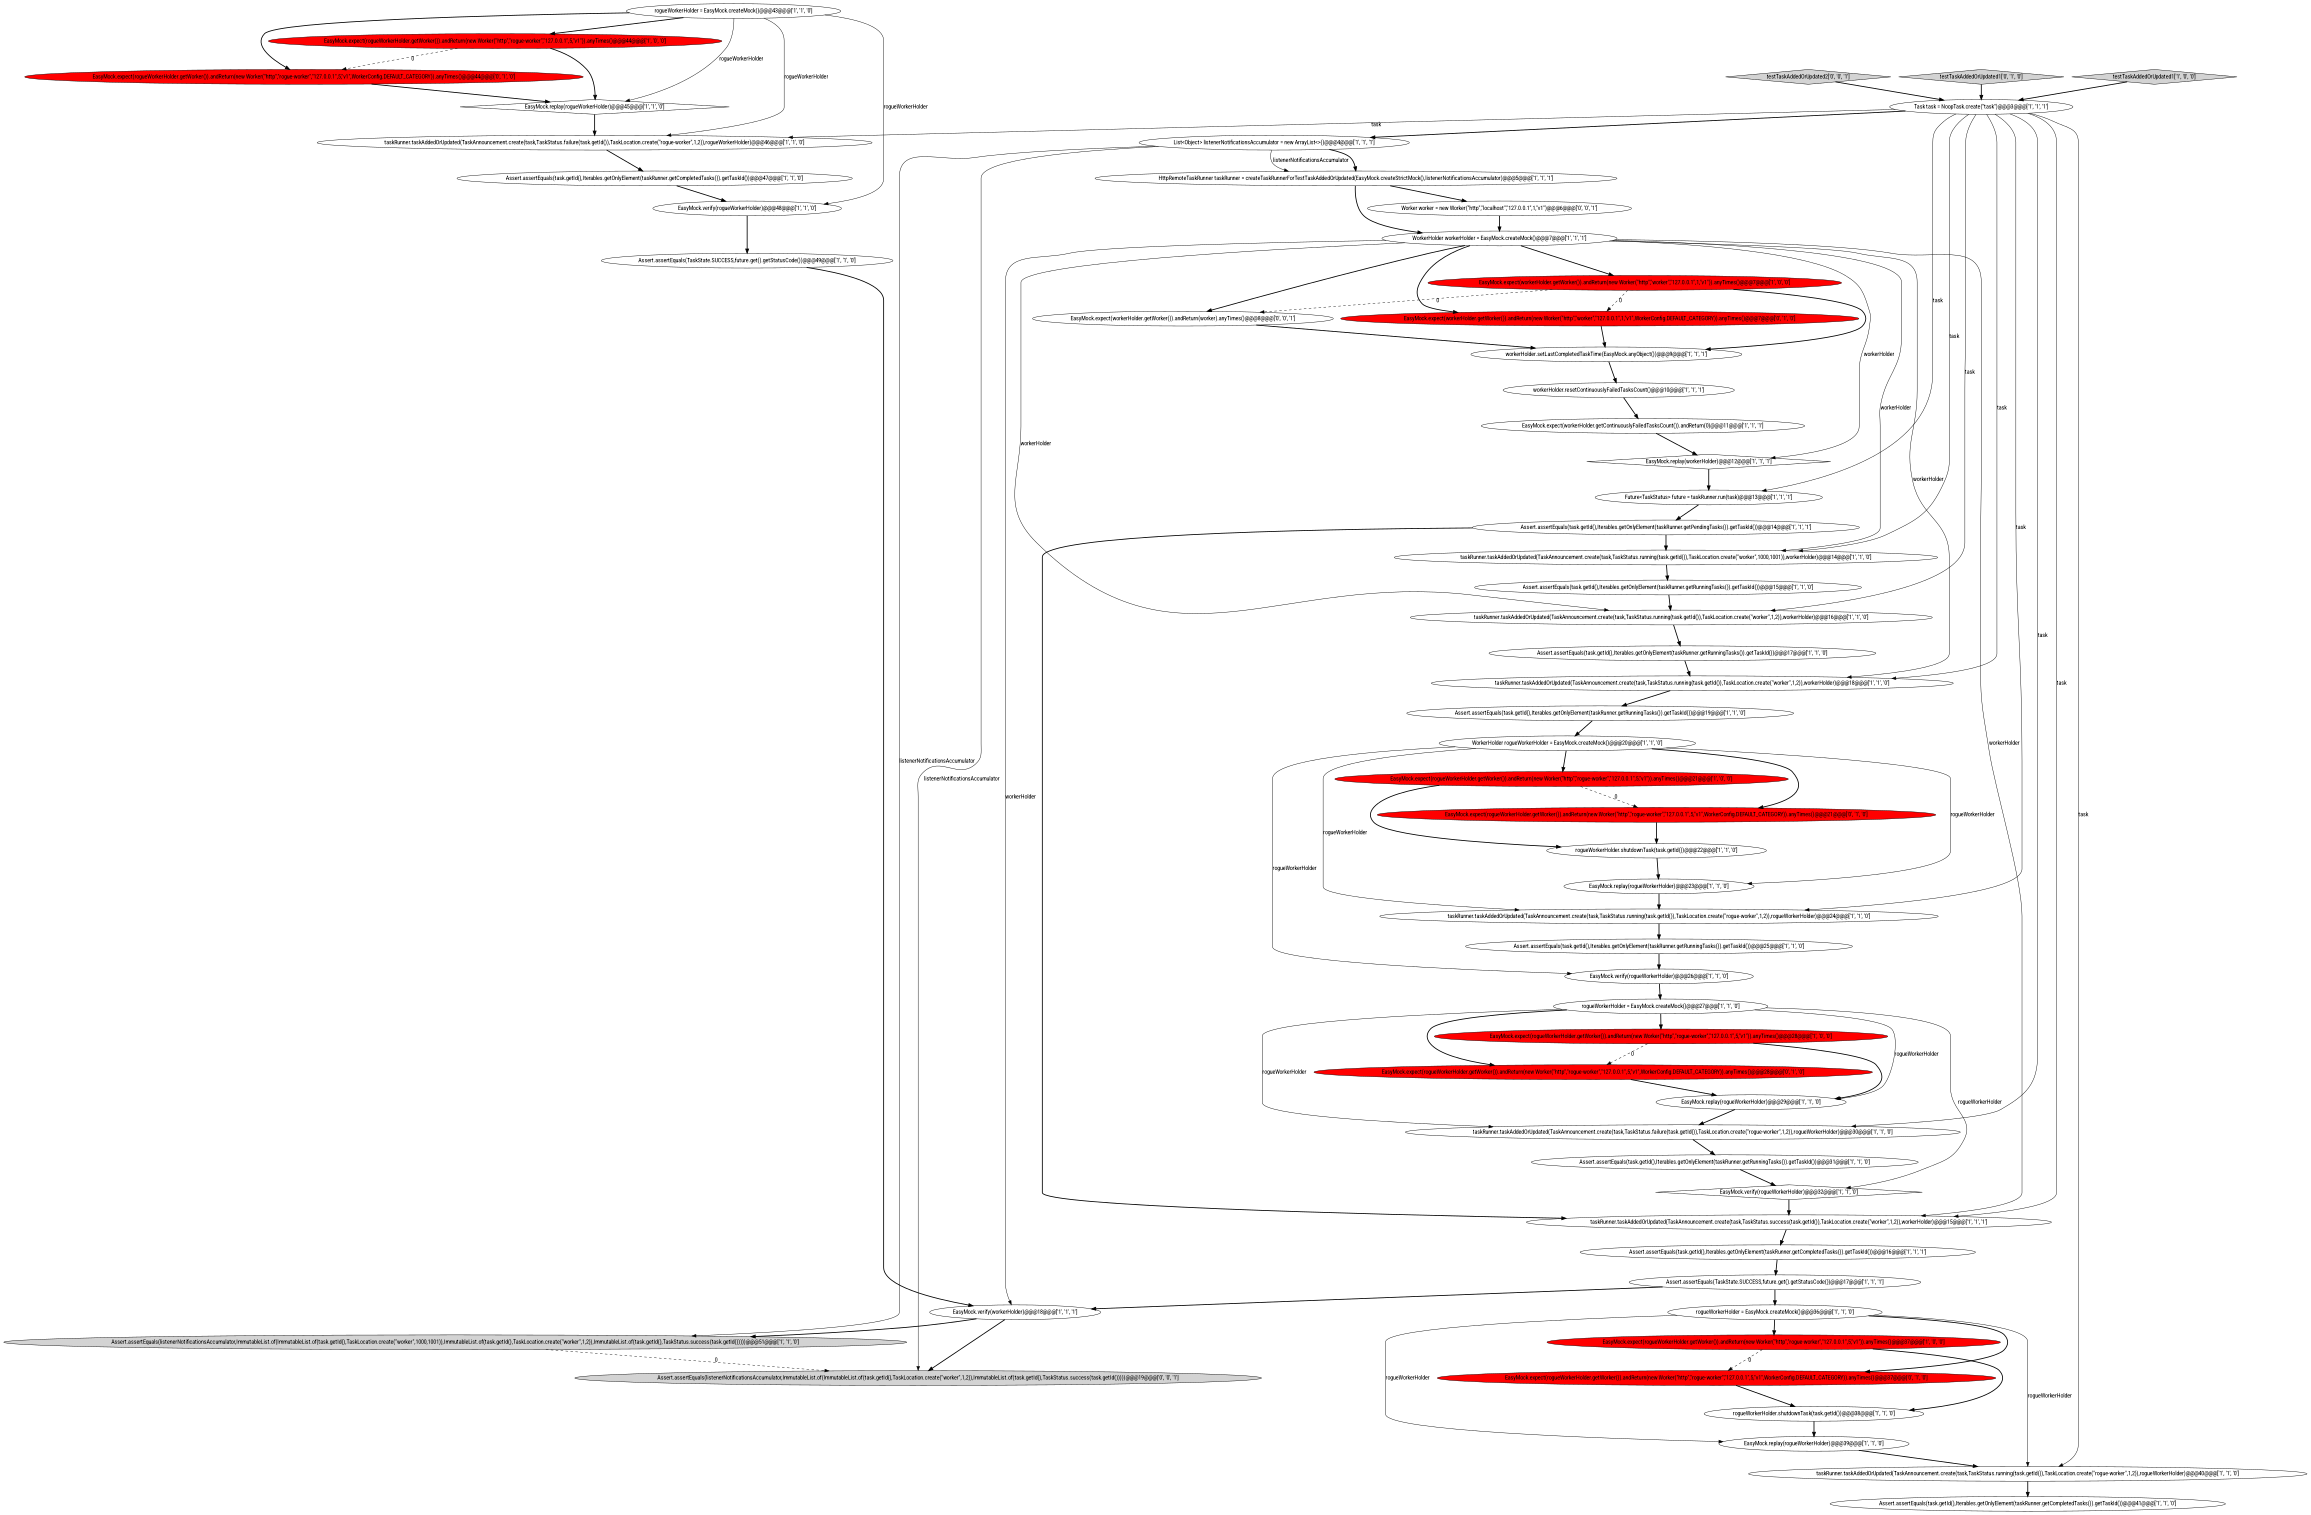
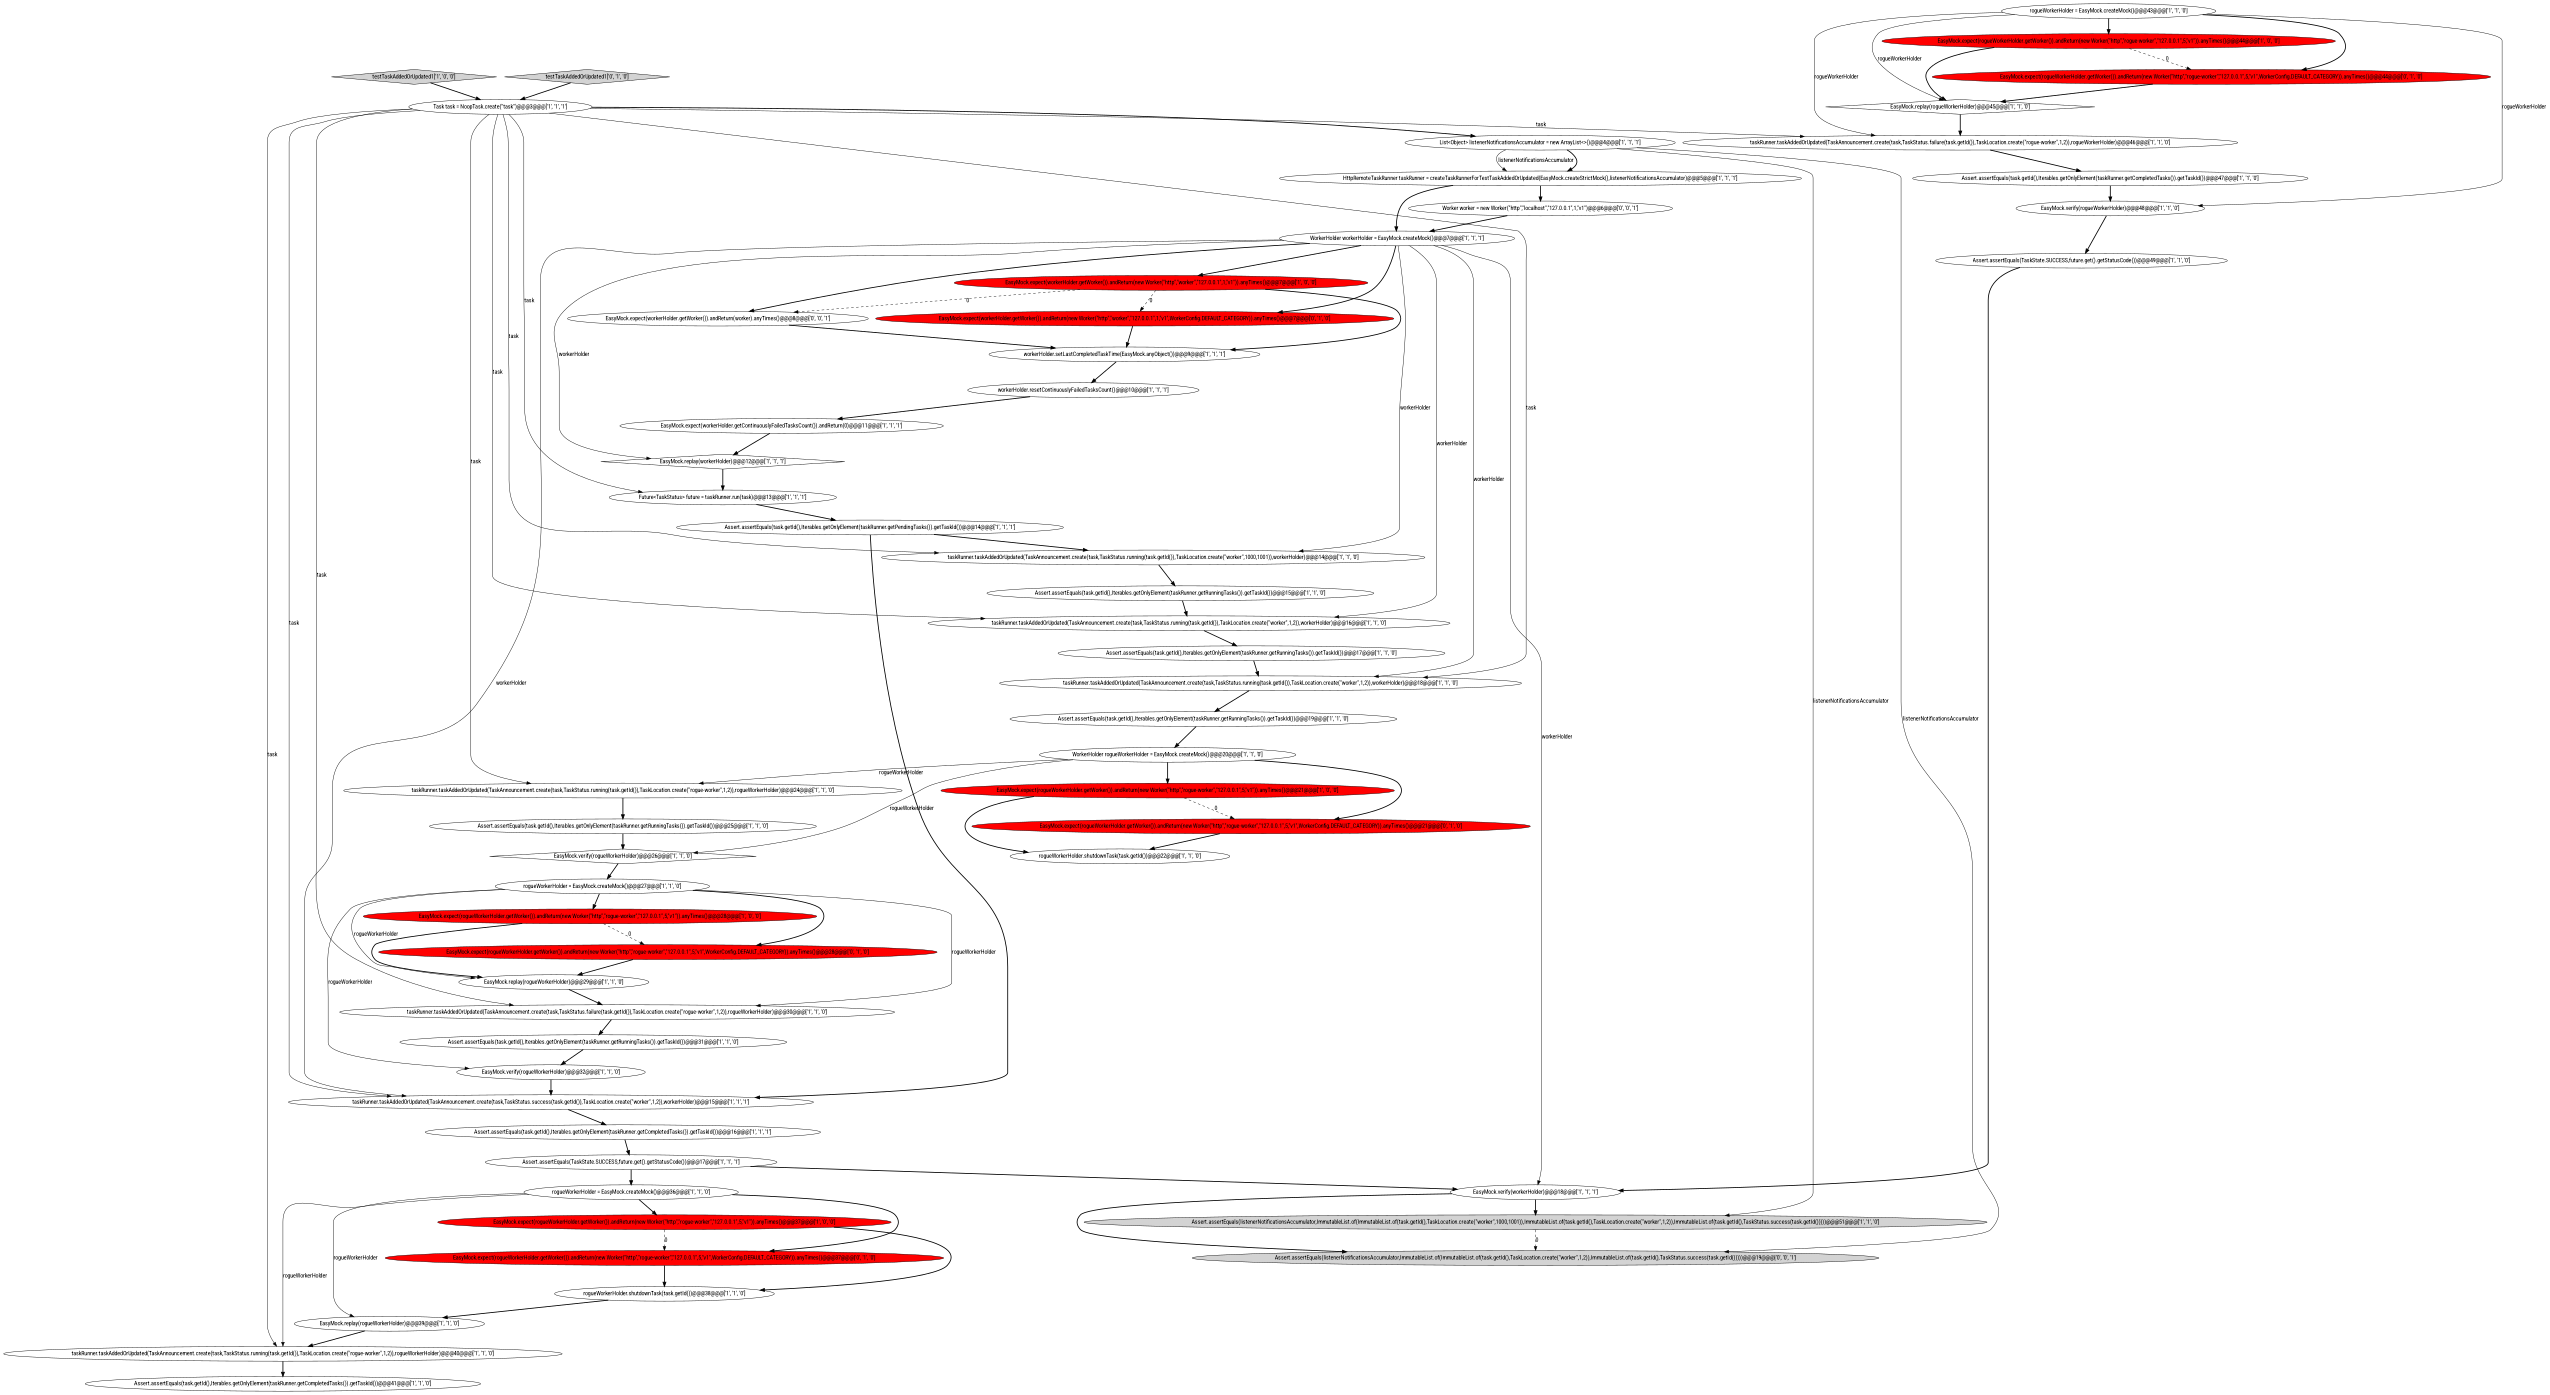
(1808, 77) -> none
(1659, 886) -> none
(1659, 976) -> (623, 856)
(1789, 1192) -> (551, 1072)
